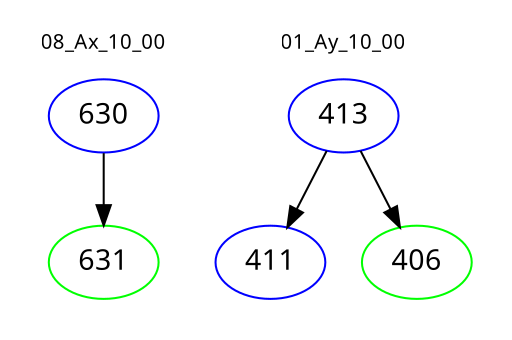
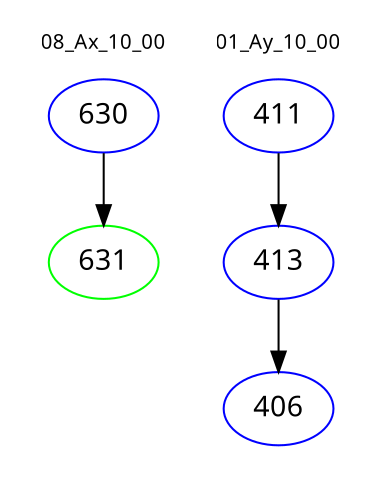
(312, 180) -> (279, 179)
(417, 262) -> (279, 409)
